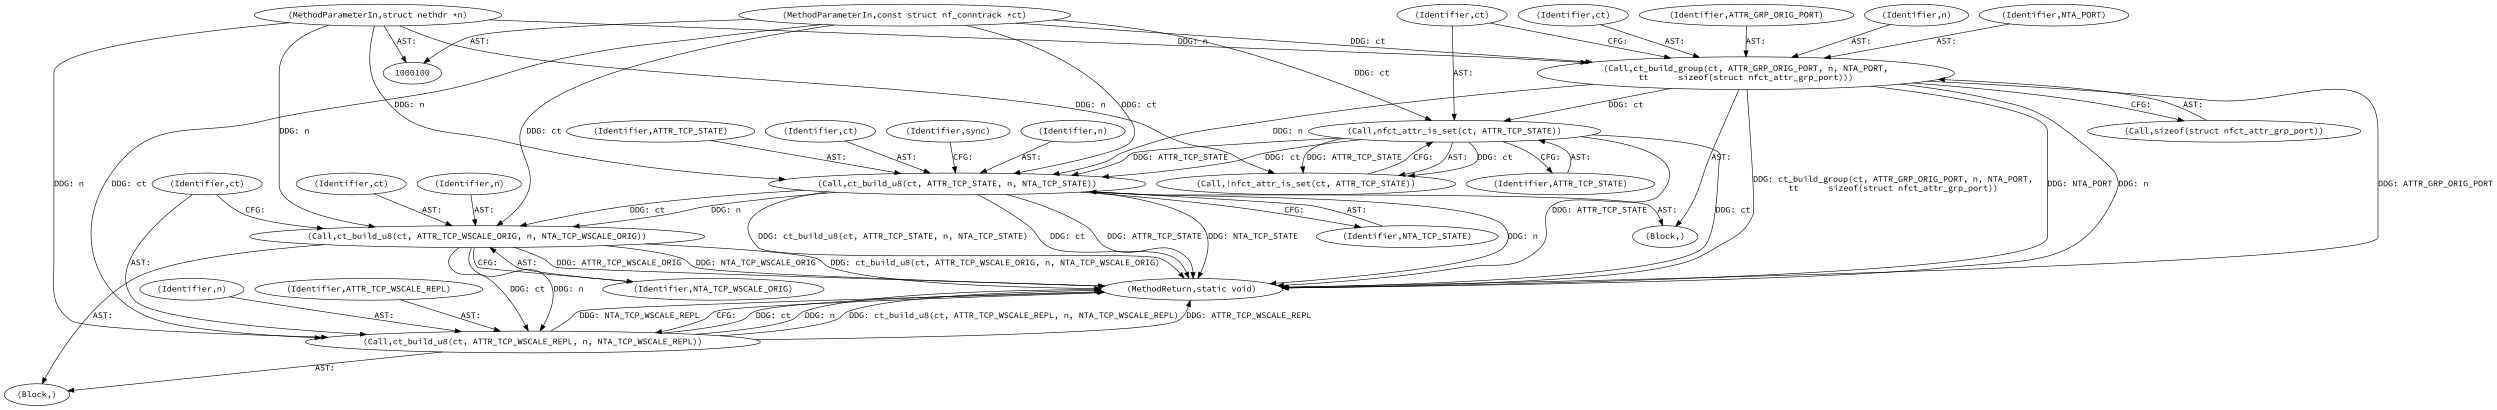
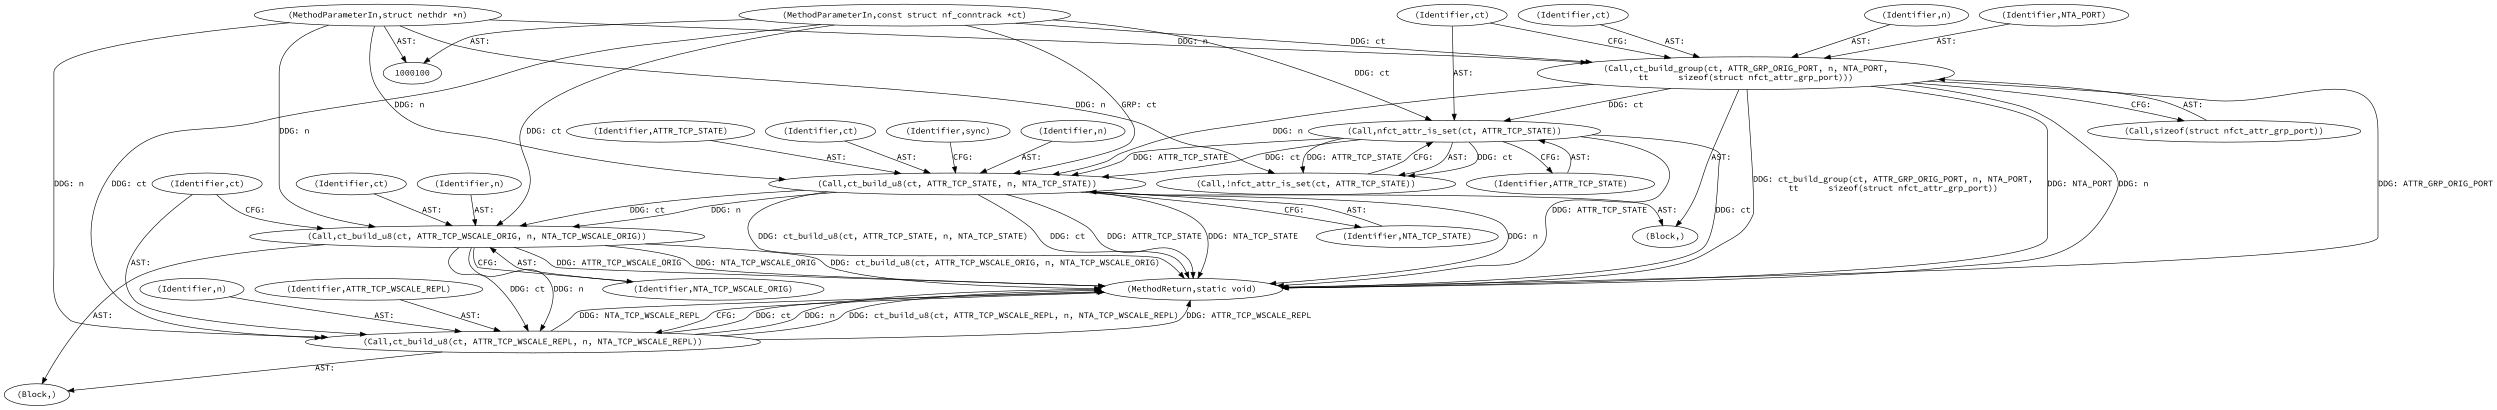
(1746, 15) -> none
(1139, 105) -> (1139, 105)
